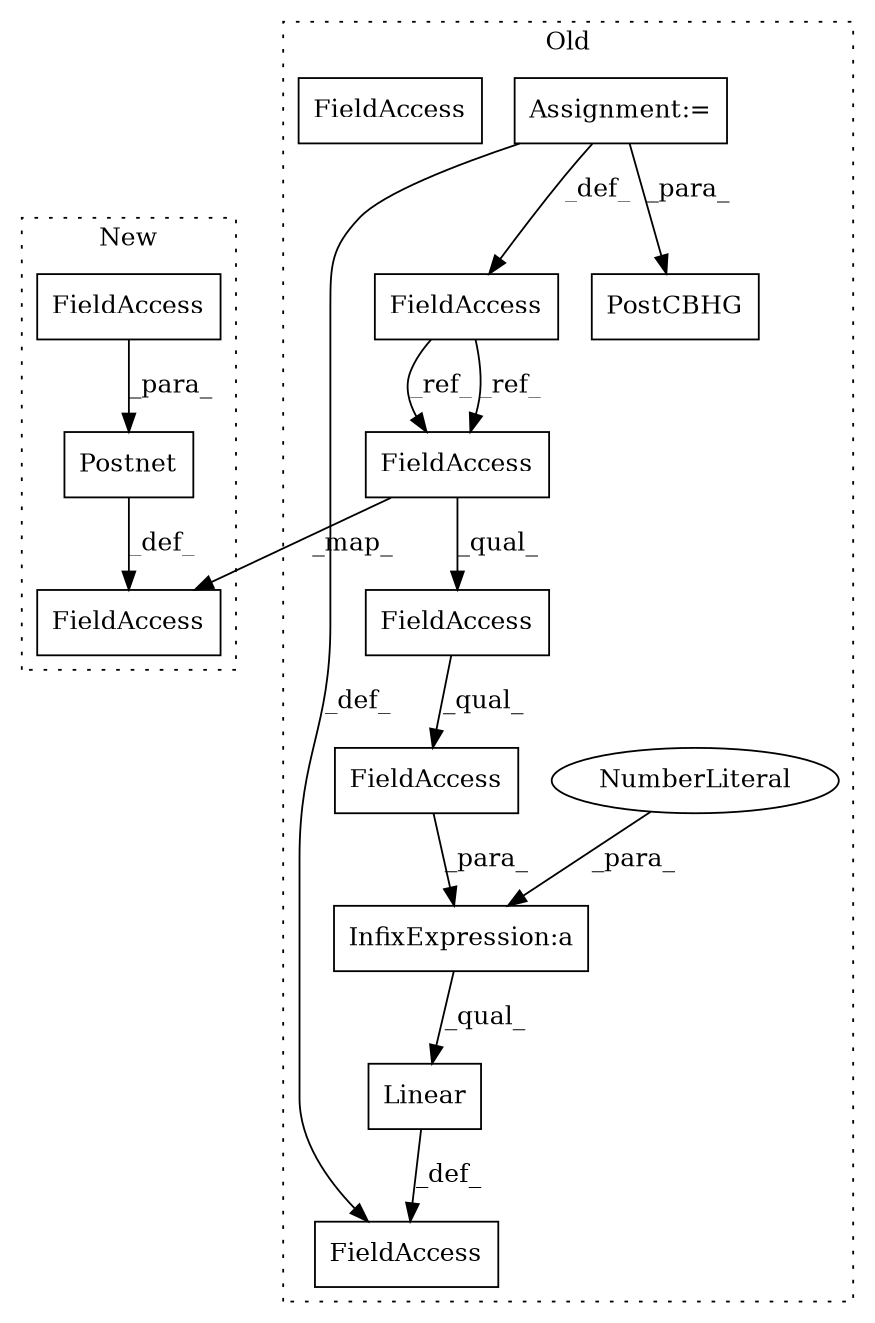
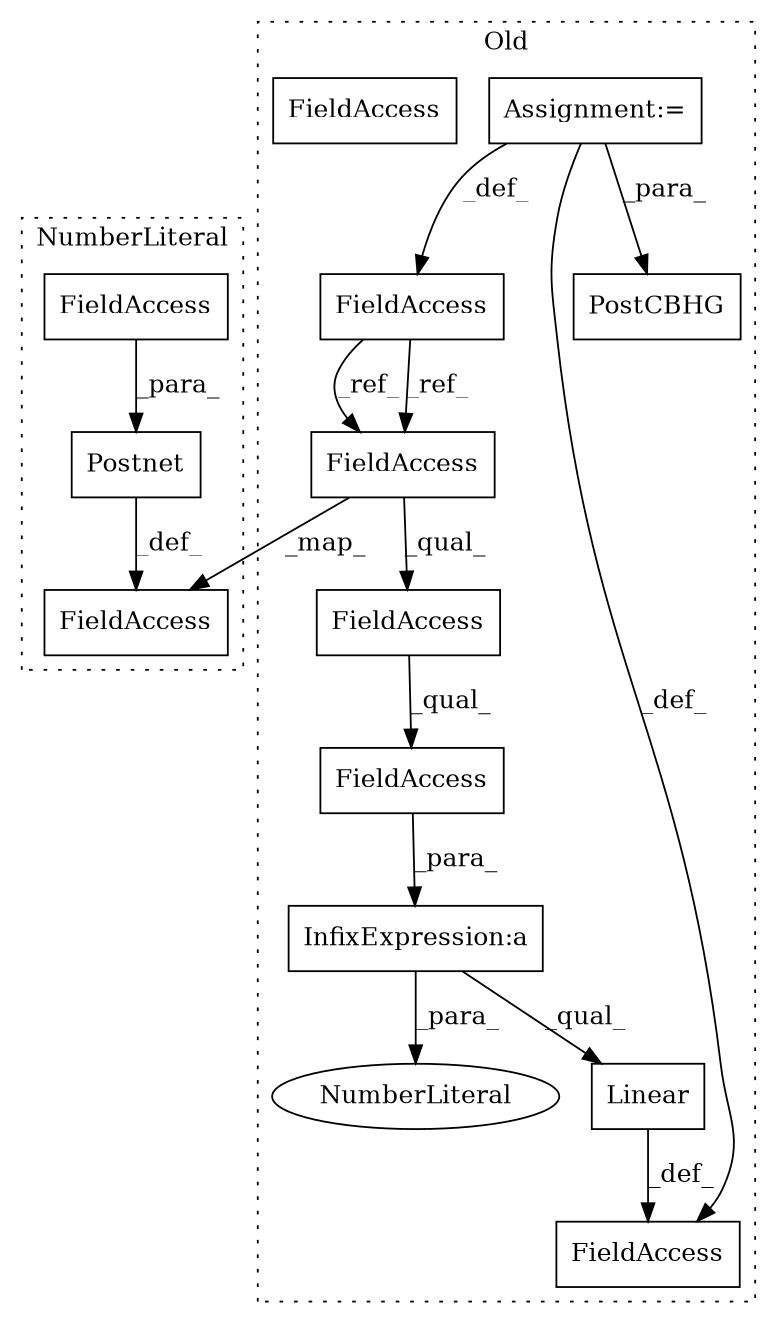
(129, 239) -> (133, 239)
(587, 854) -> (416, 1008)
